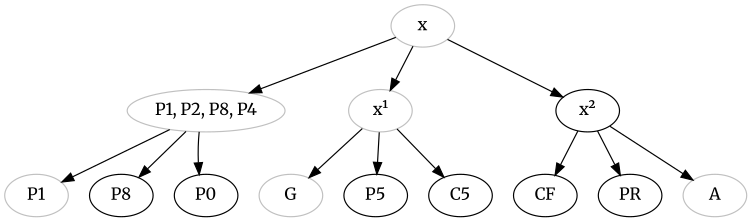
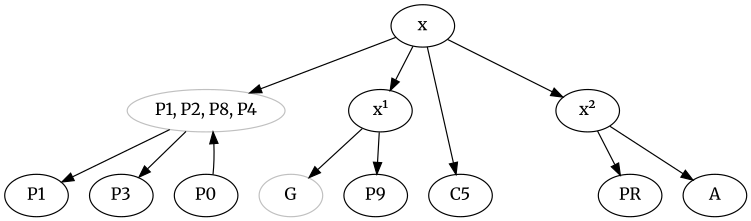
(423, 26) -> (423, 26)
(380, 111) -> (380, 111)
(198, 147) -> (214, 159)
(416, 149) -> (440, 105)
(37, 196) -> (37, 196)
(121, 196) -> (121, 196)
(376, 196) -> (376, 196)
(545, 196) -> none
(715, 196) -> (715, 196)
